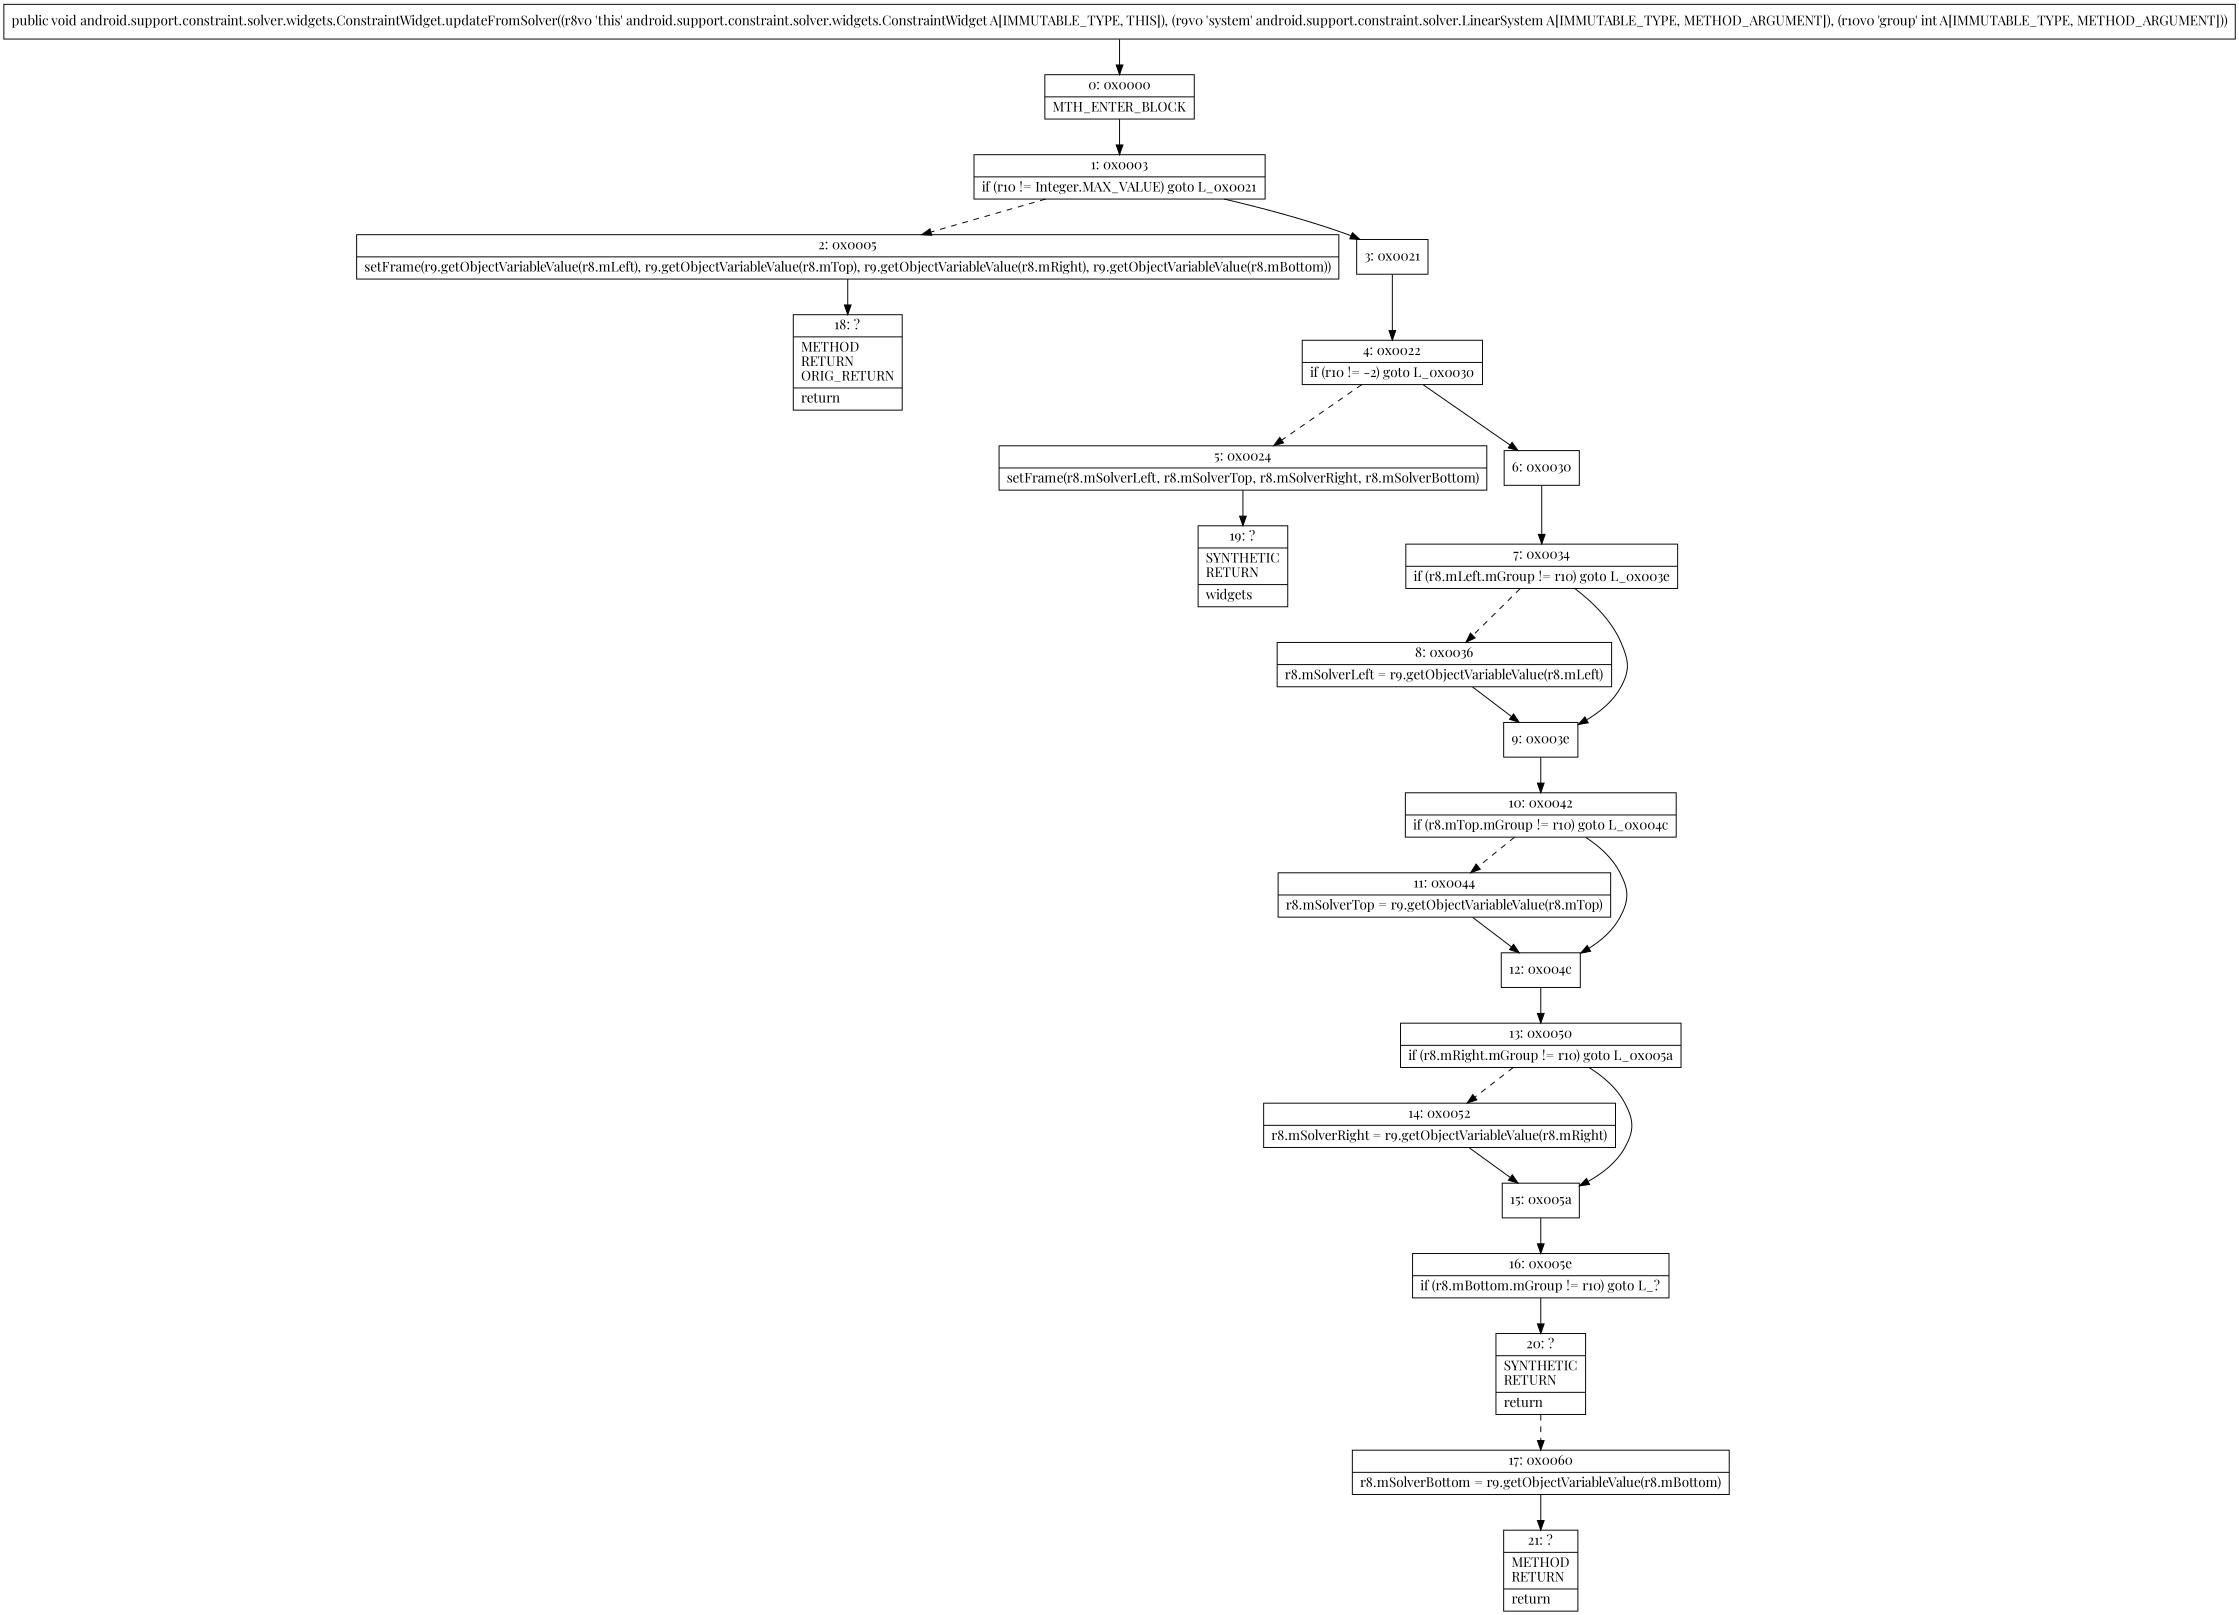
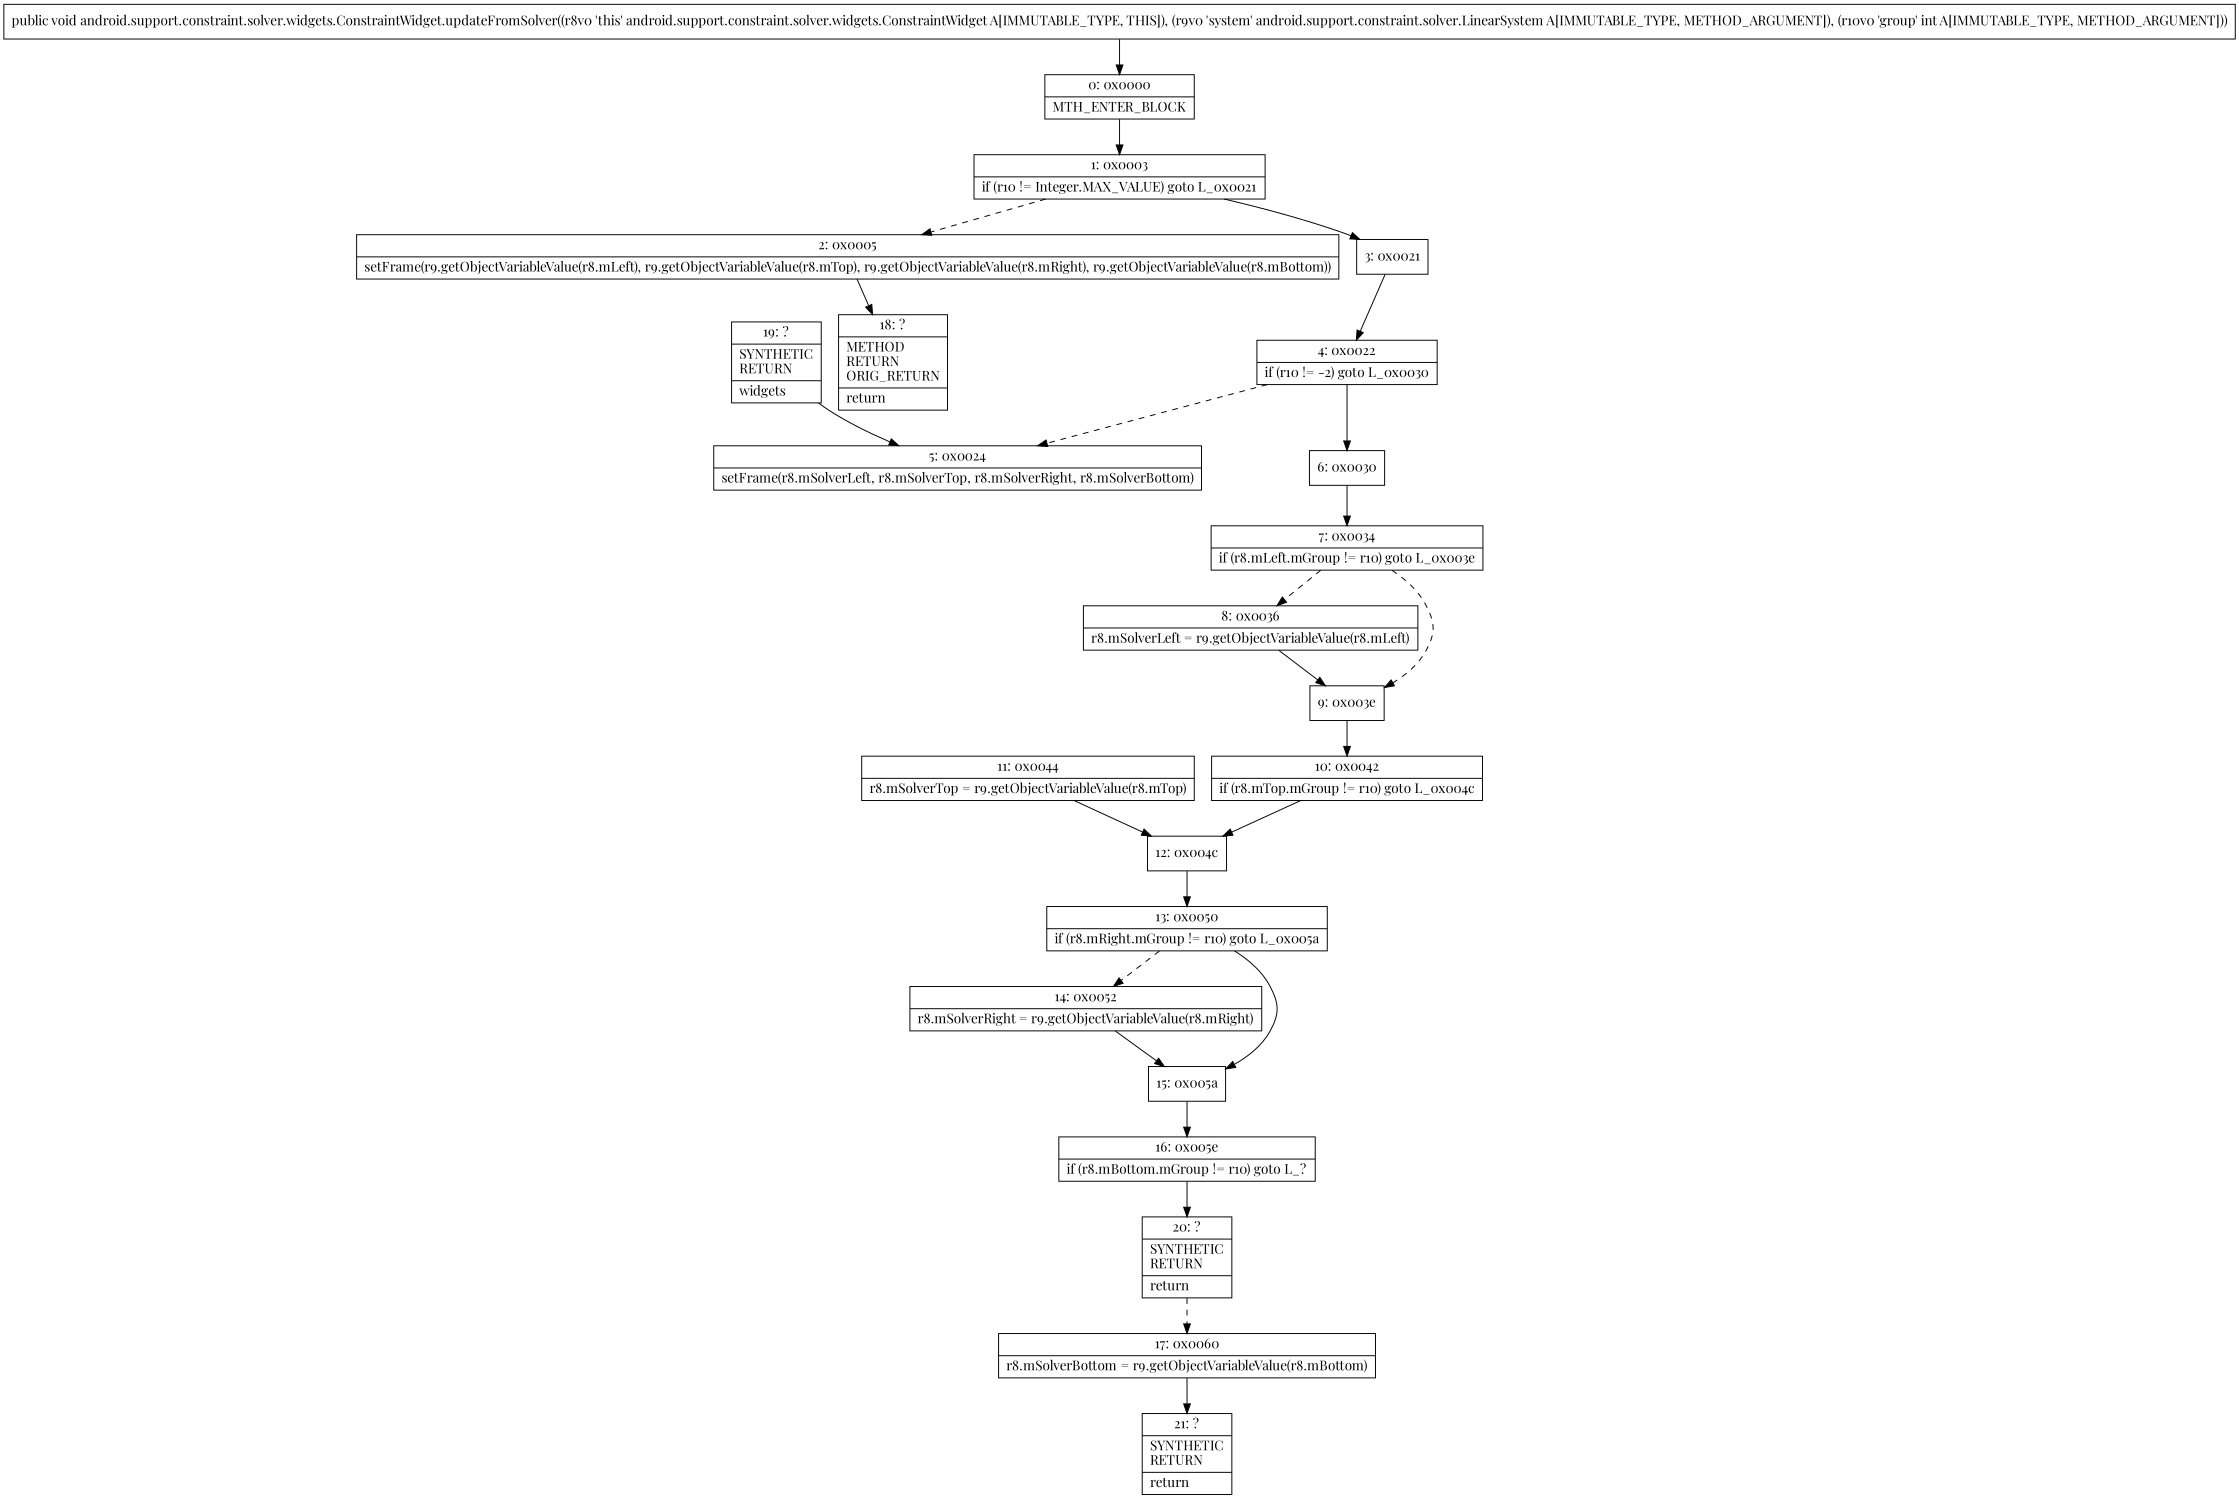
(1243, 503) -> (853, 424)
(1625, 653) -> (1433, 627)
(1496, 852) -> none
(1541, 1563) -> (1187, 1446)
